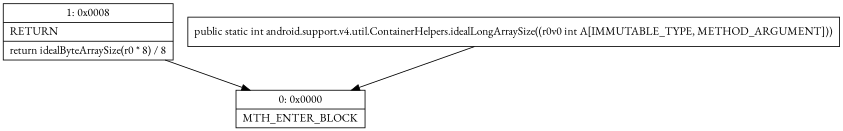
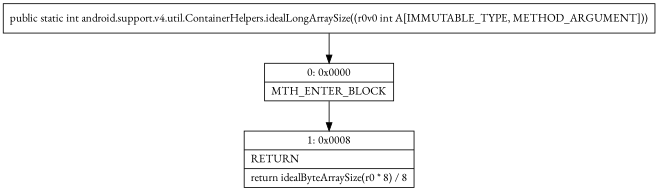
(204, 74) -> (329, 112)
